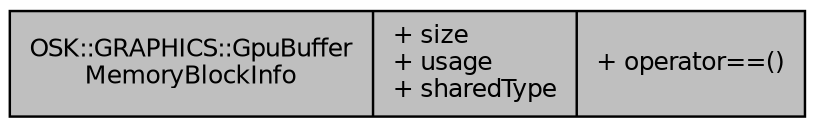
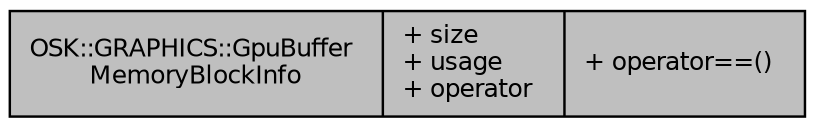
(475, 90) -> (468, 90)
